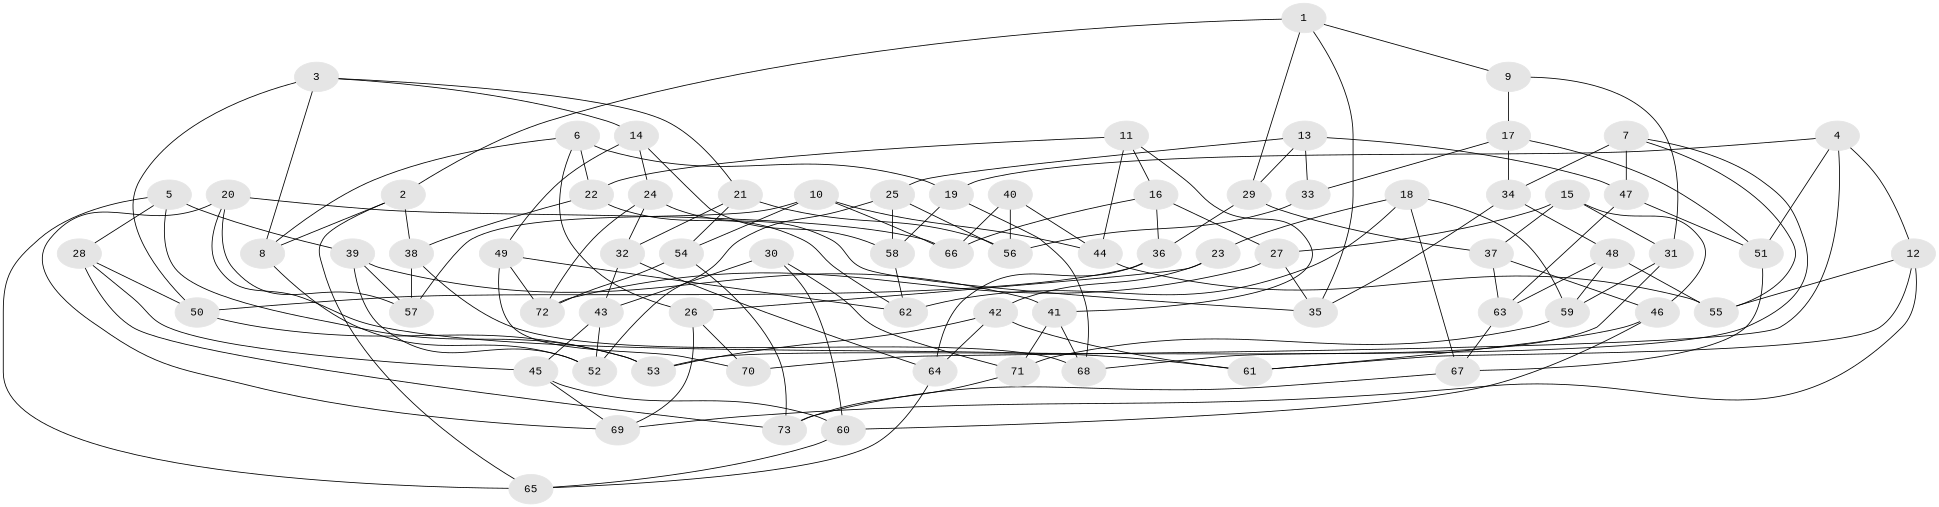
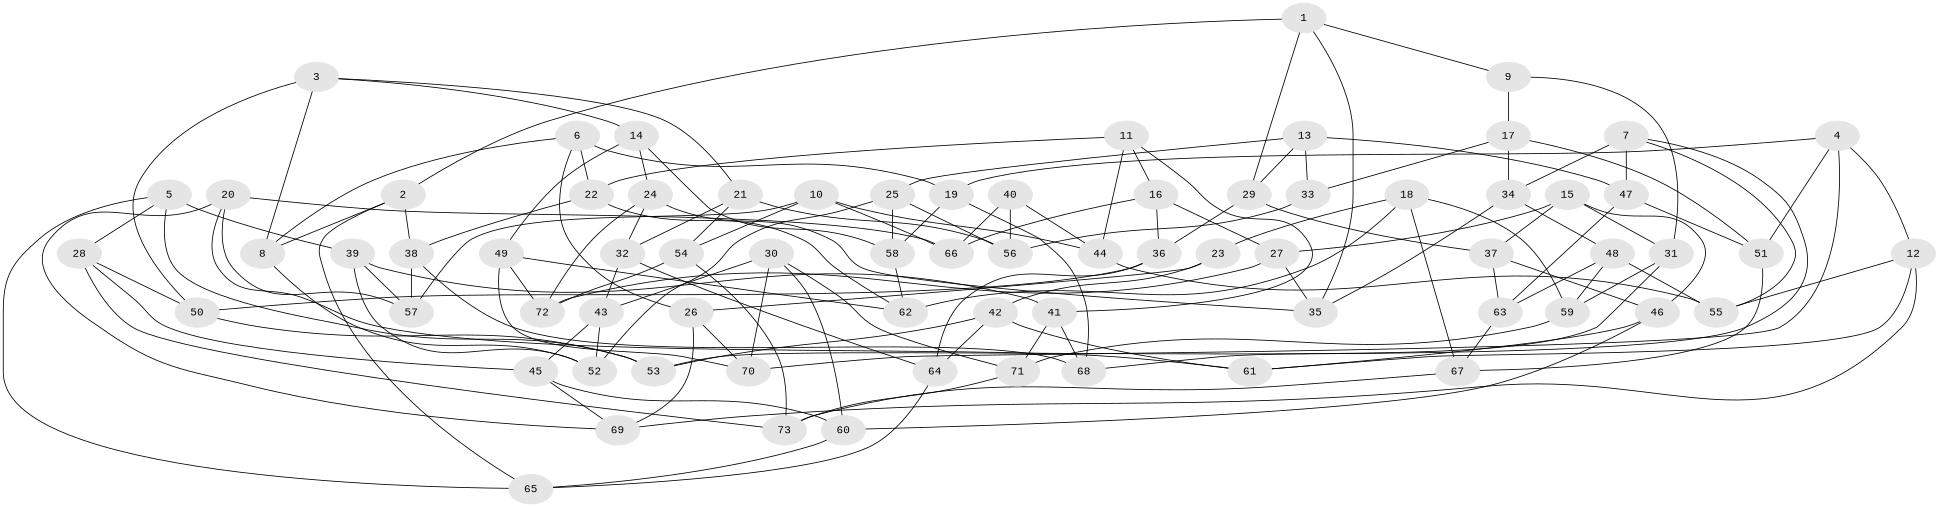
none -> (759, 317)
